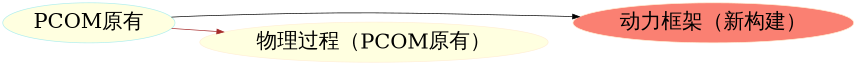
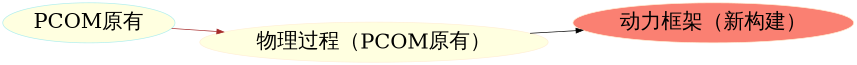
(372, 13) -> (553, 32)
